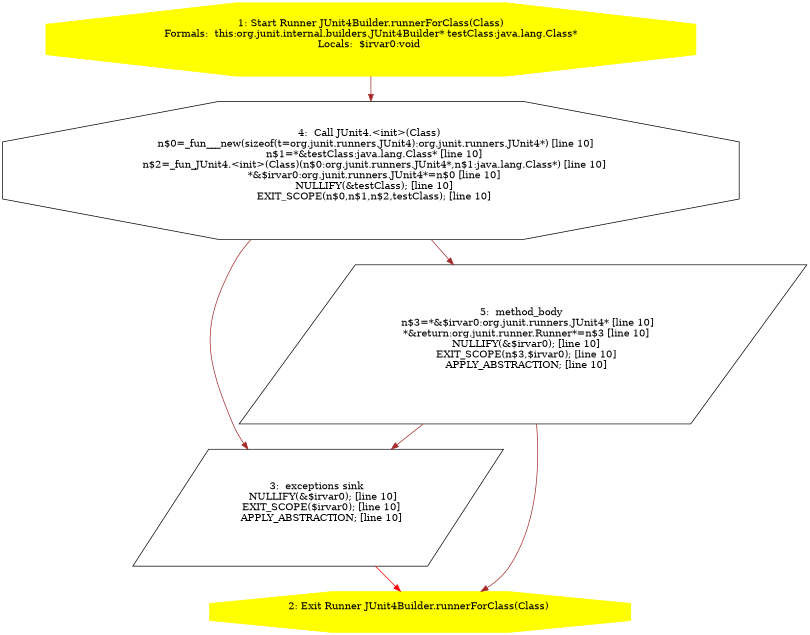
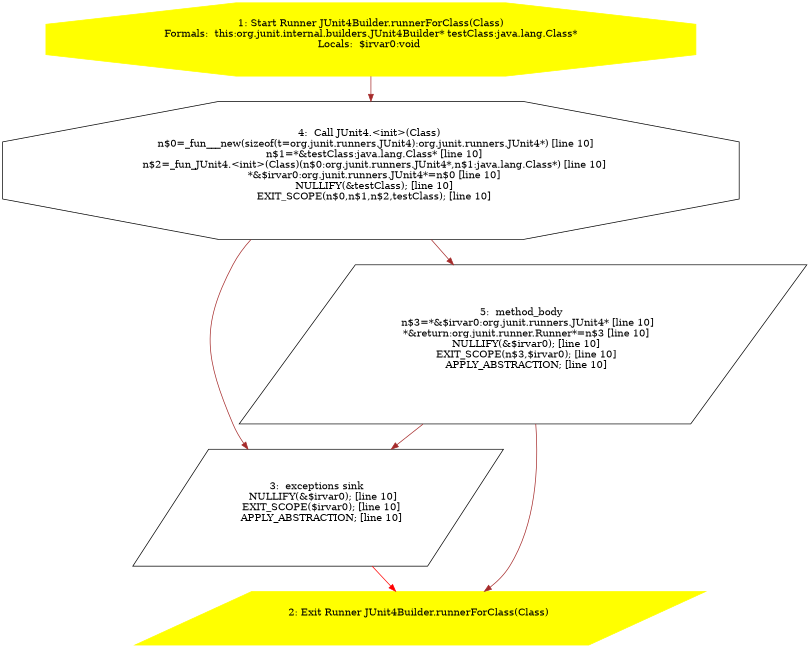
(420, 612) -> (420, 618)
